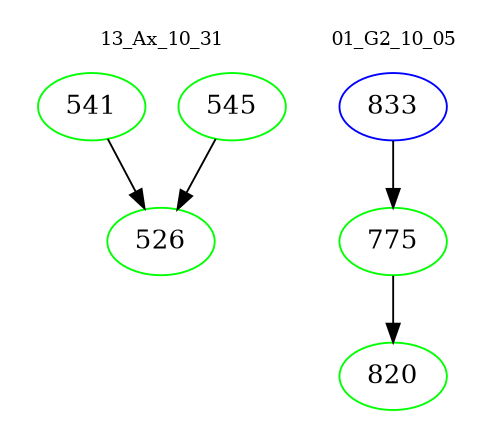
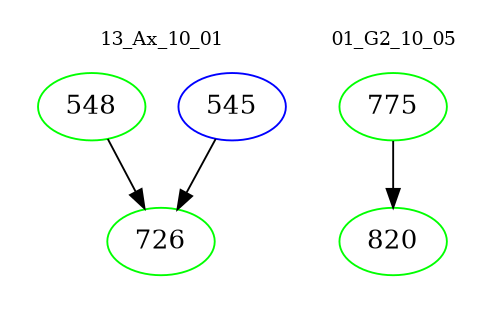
(162, 40) -> (162, 40)
(92, 107) -> (92, 107)
(232, 107) -> (232, 107)
(393, 107) -> none
(161, 242) -> (161, 242)
